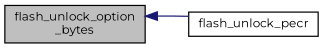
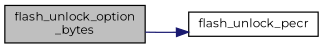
(173, 16) -> (161, 32)
